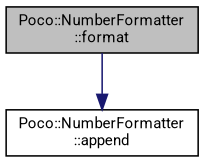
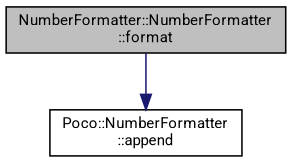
(102, 30) -> (146, 30)
